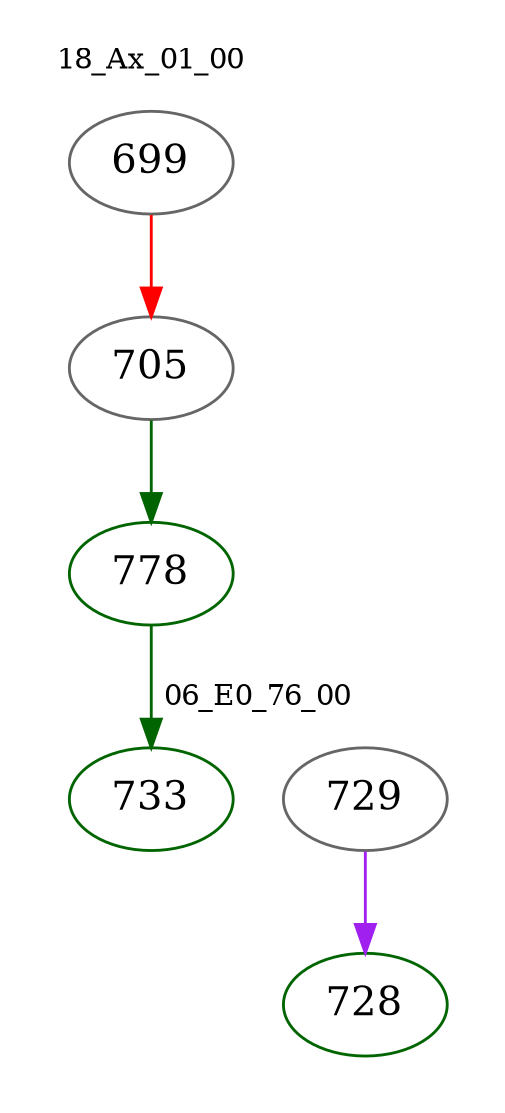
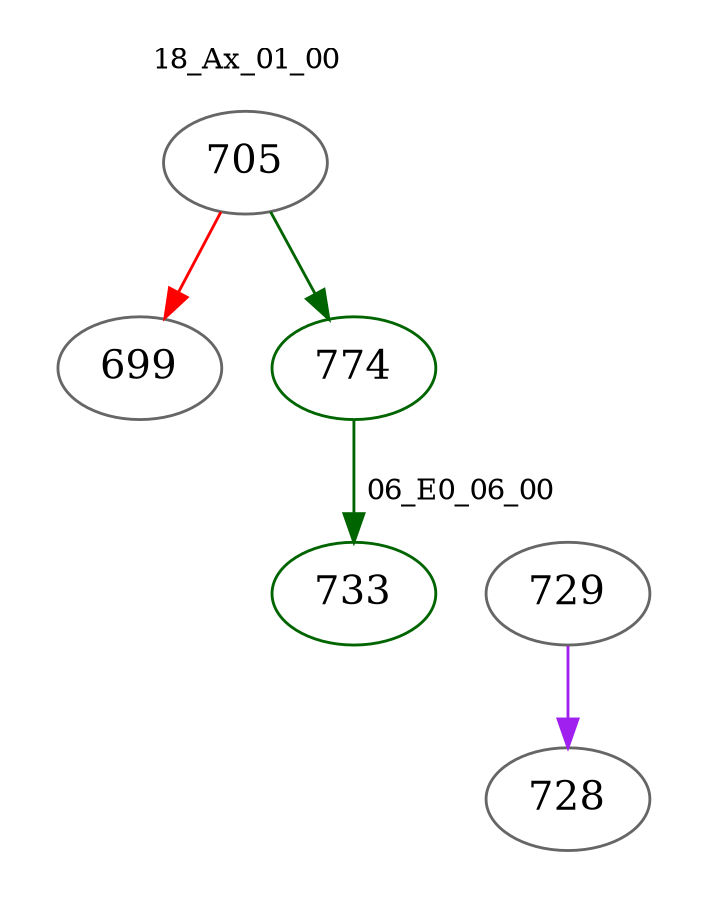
(151, 251) -> (200, 252)
(151, 574) -> (354, 368)
(258, 698) -> (461, 492)
(365, 1005) -> (568, 799)
